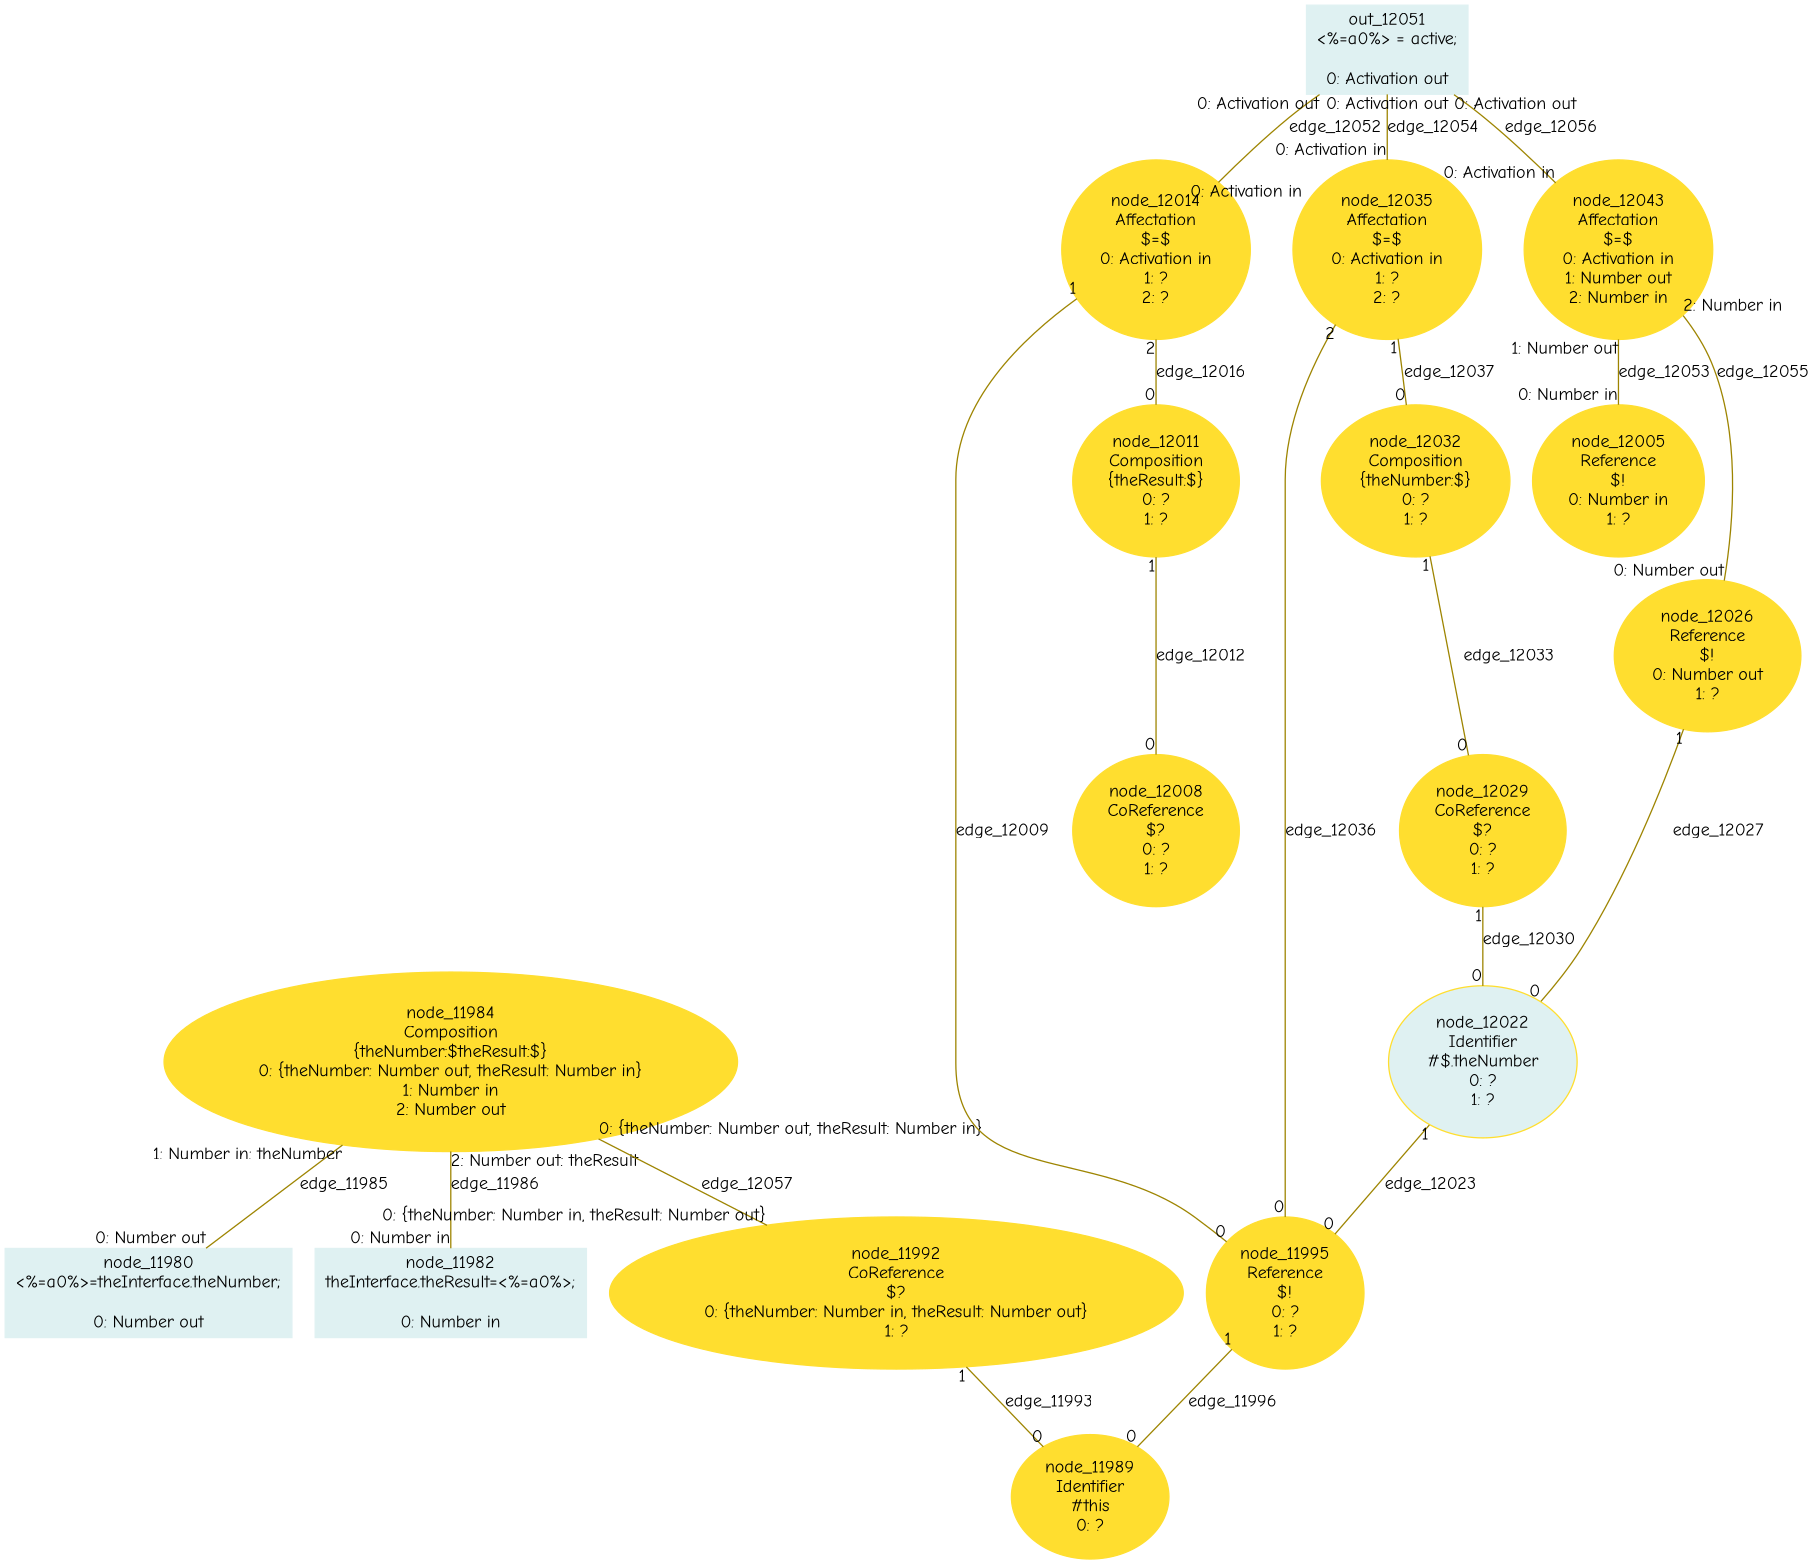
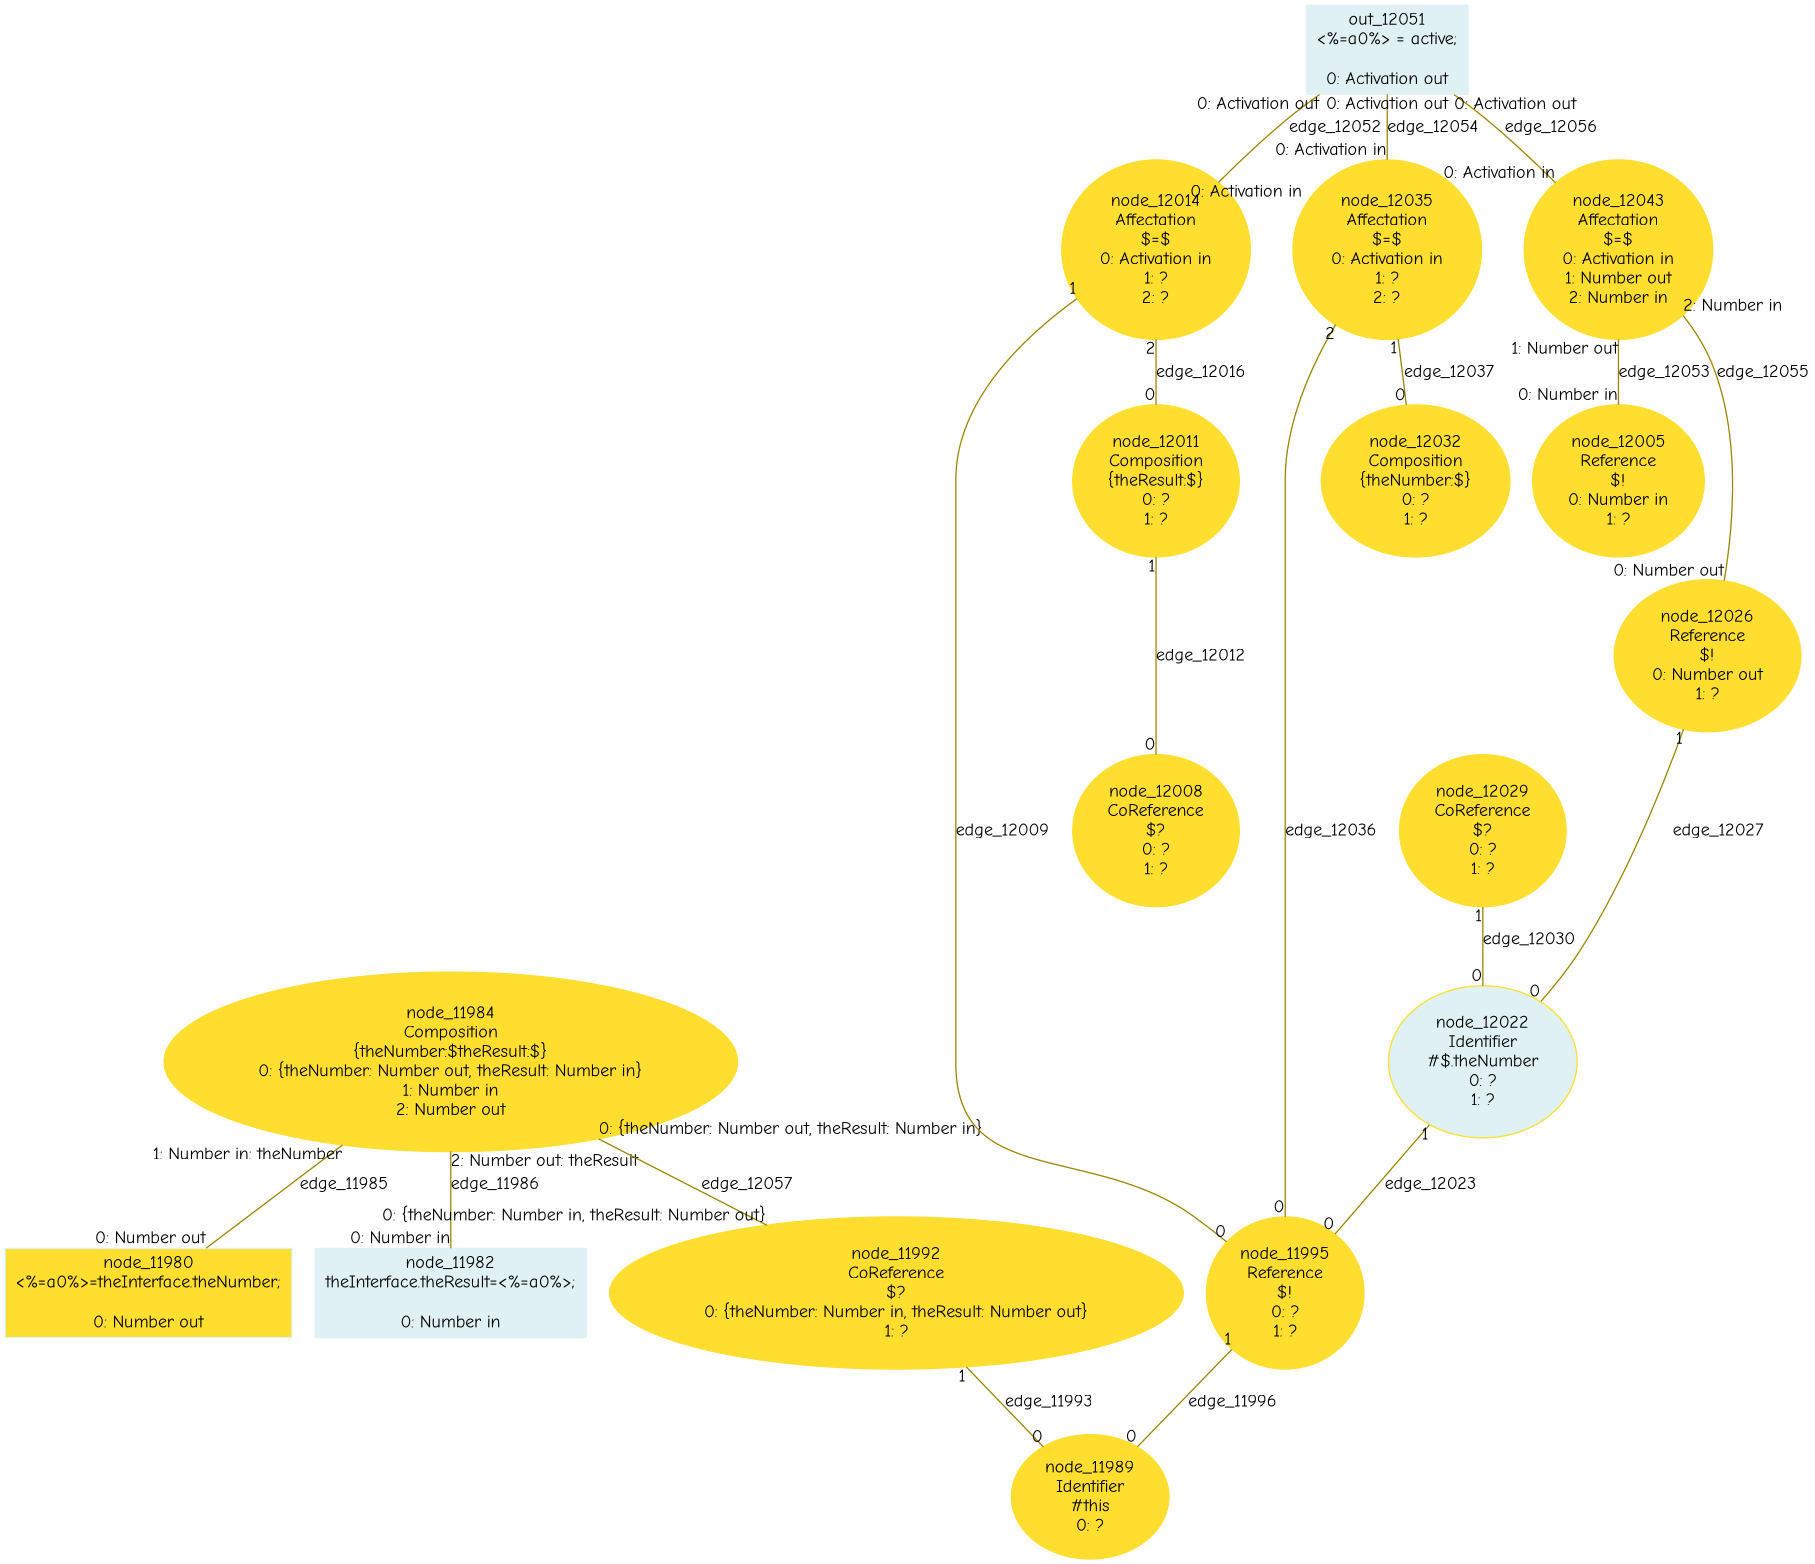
(1449, 656) -> none
(149, 1293) -> (149, 1293)
